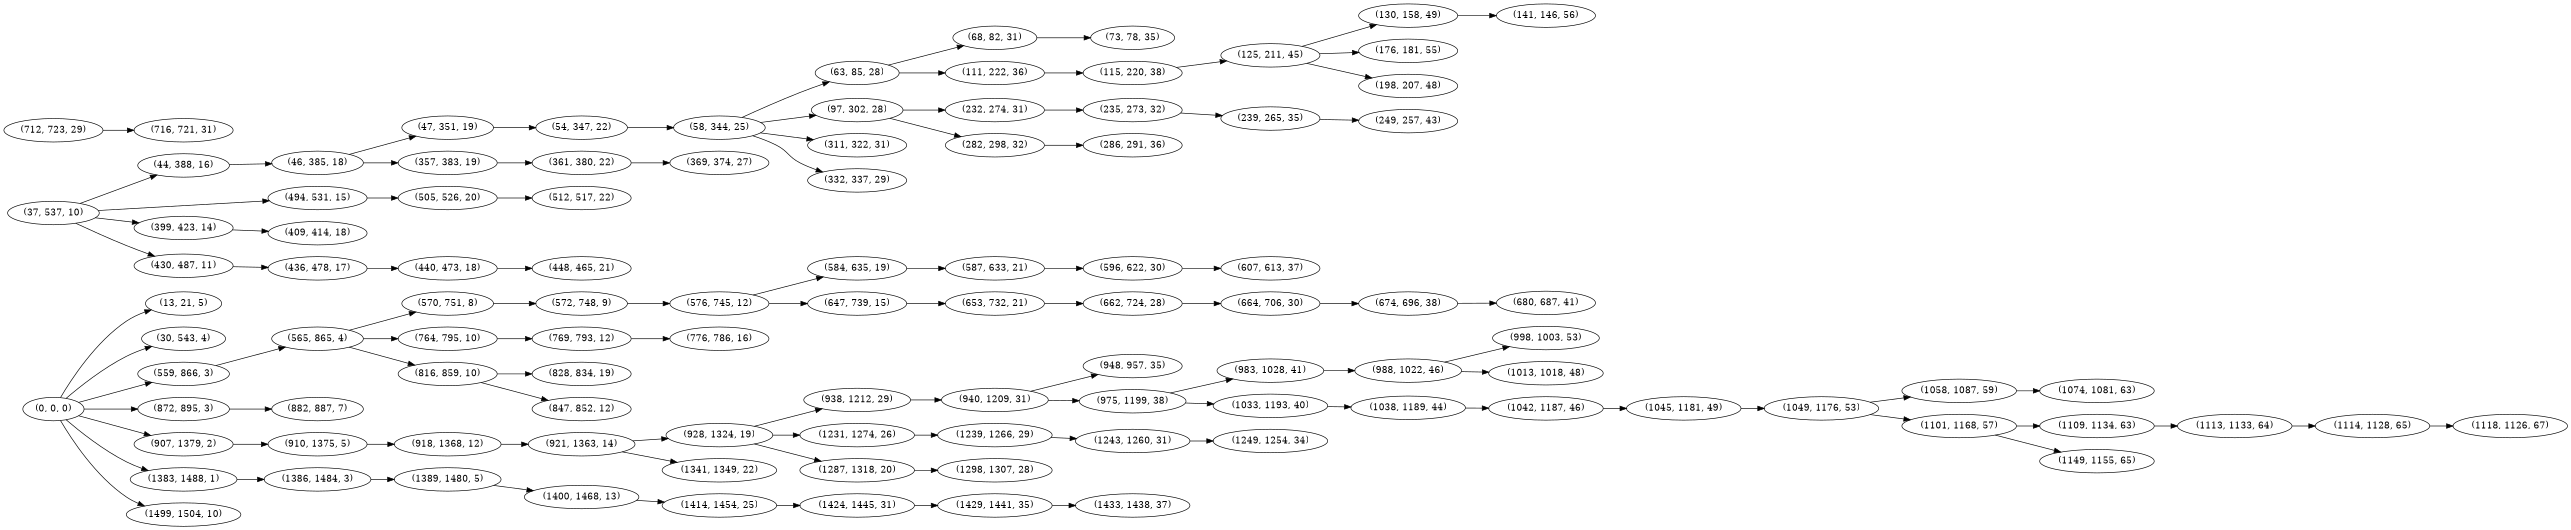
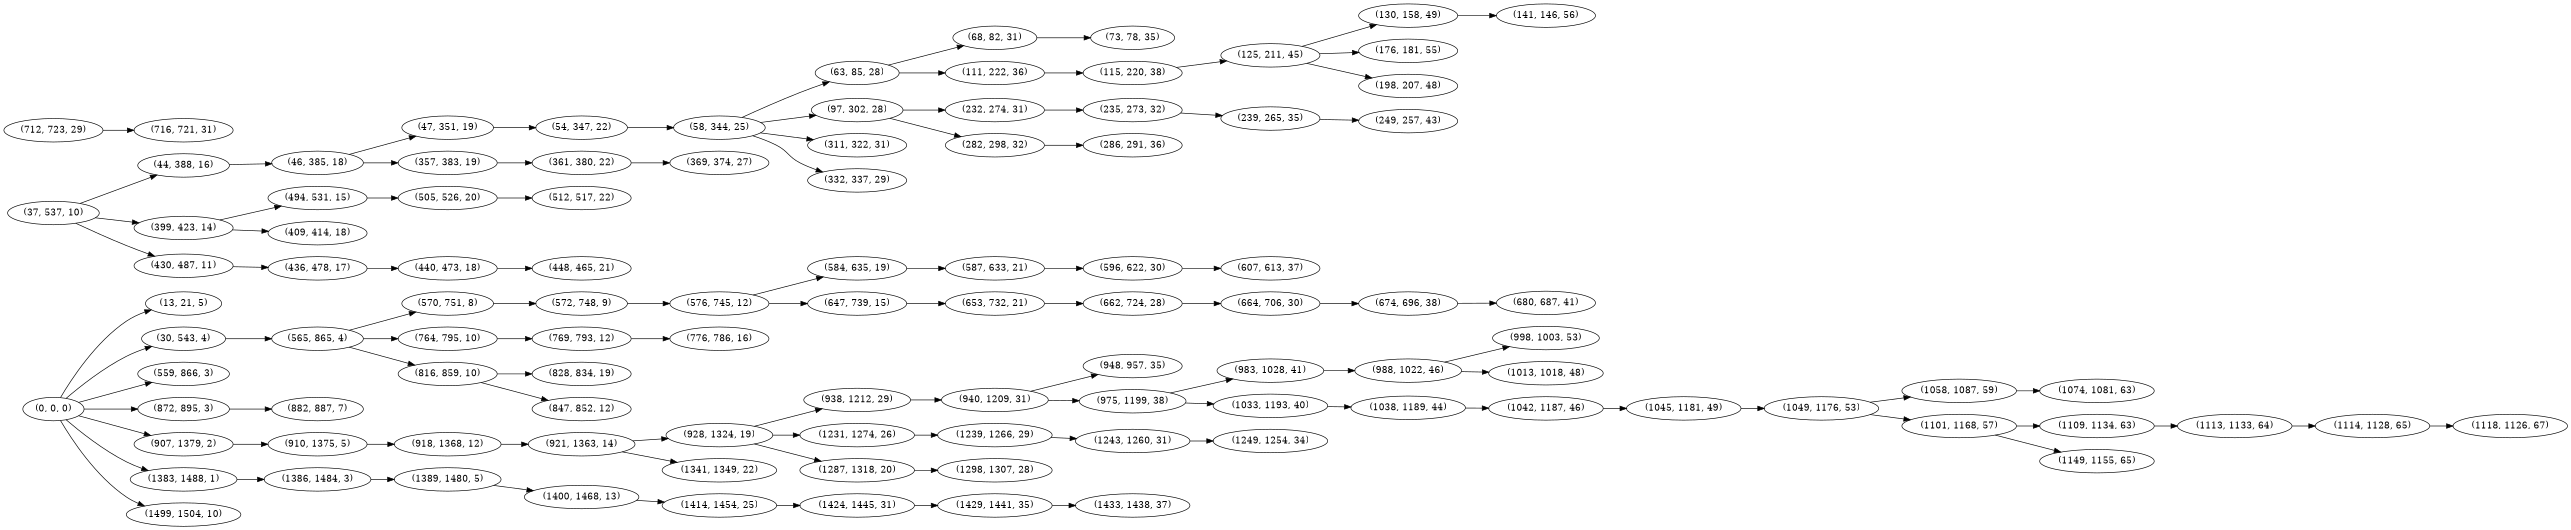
(180, 206) -> (247, 214)
(247, 357) -> (245, 339)
